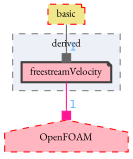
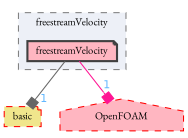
(66, 41) -> (51, 80)
(66, 44) -> (72, 23)
